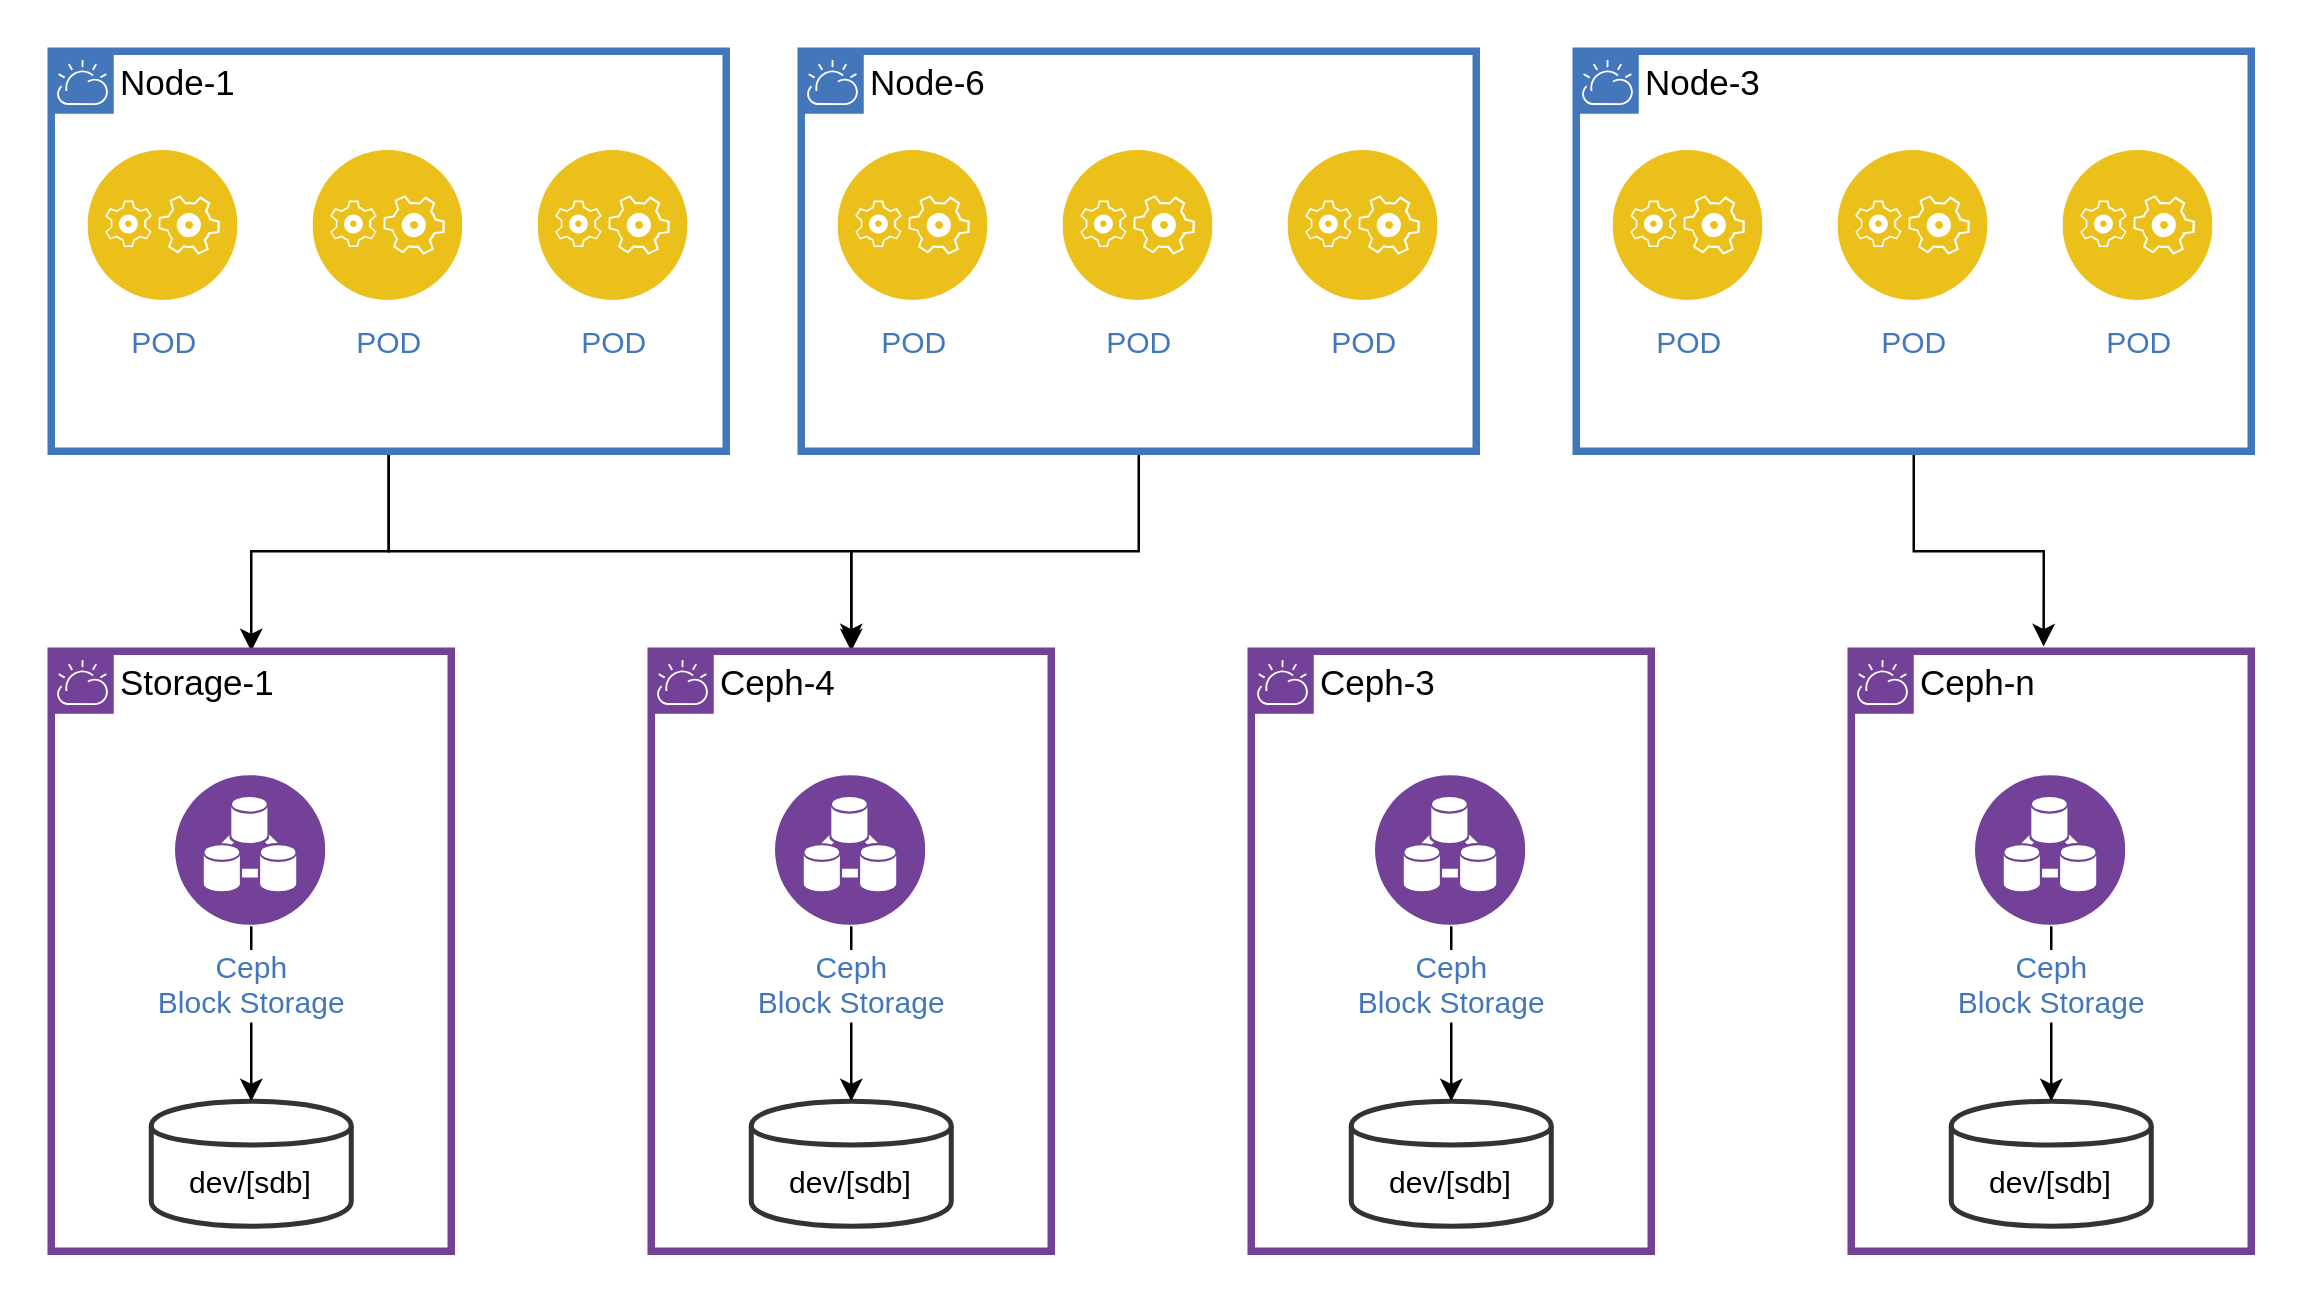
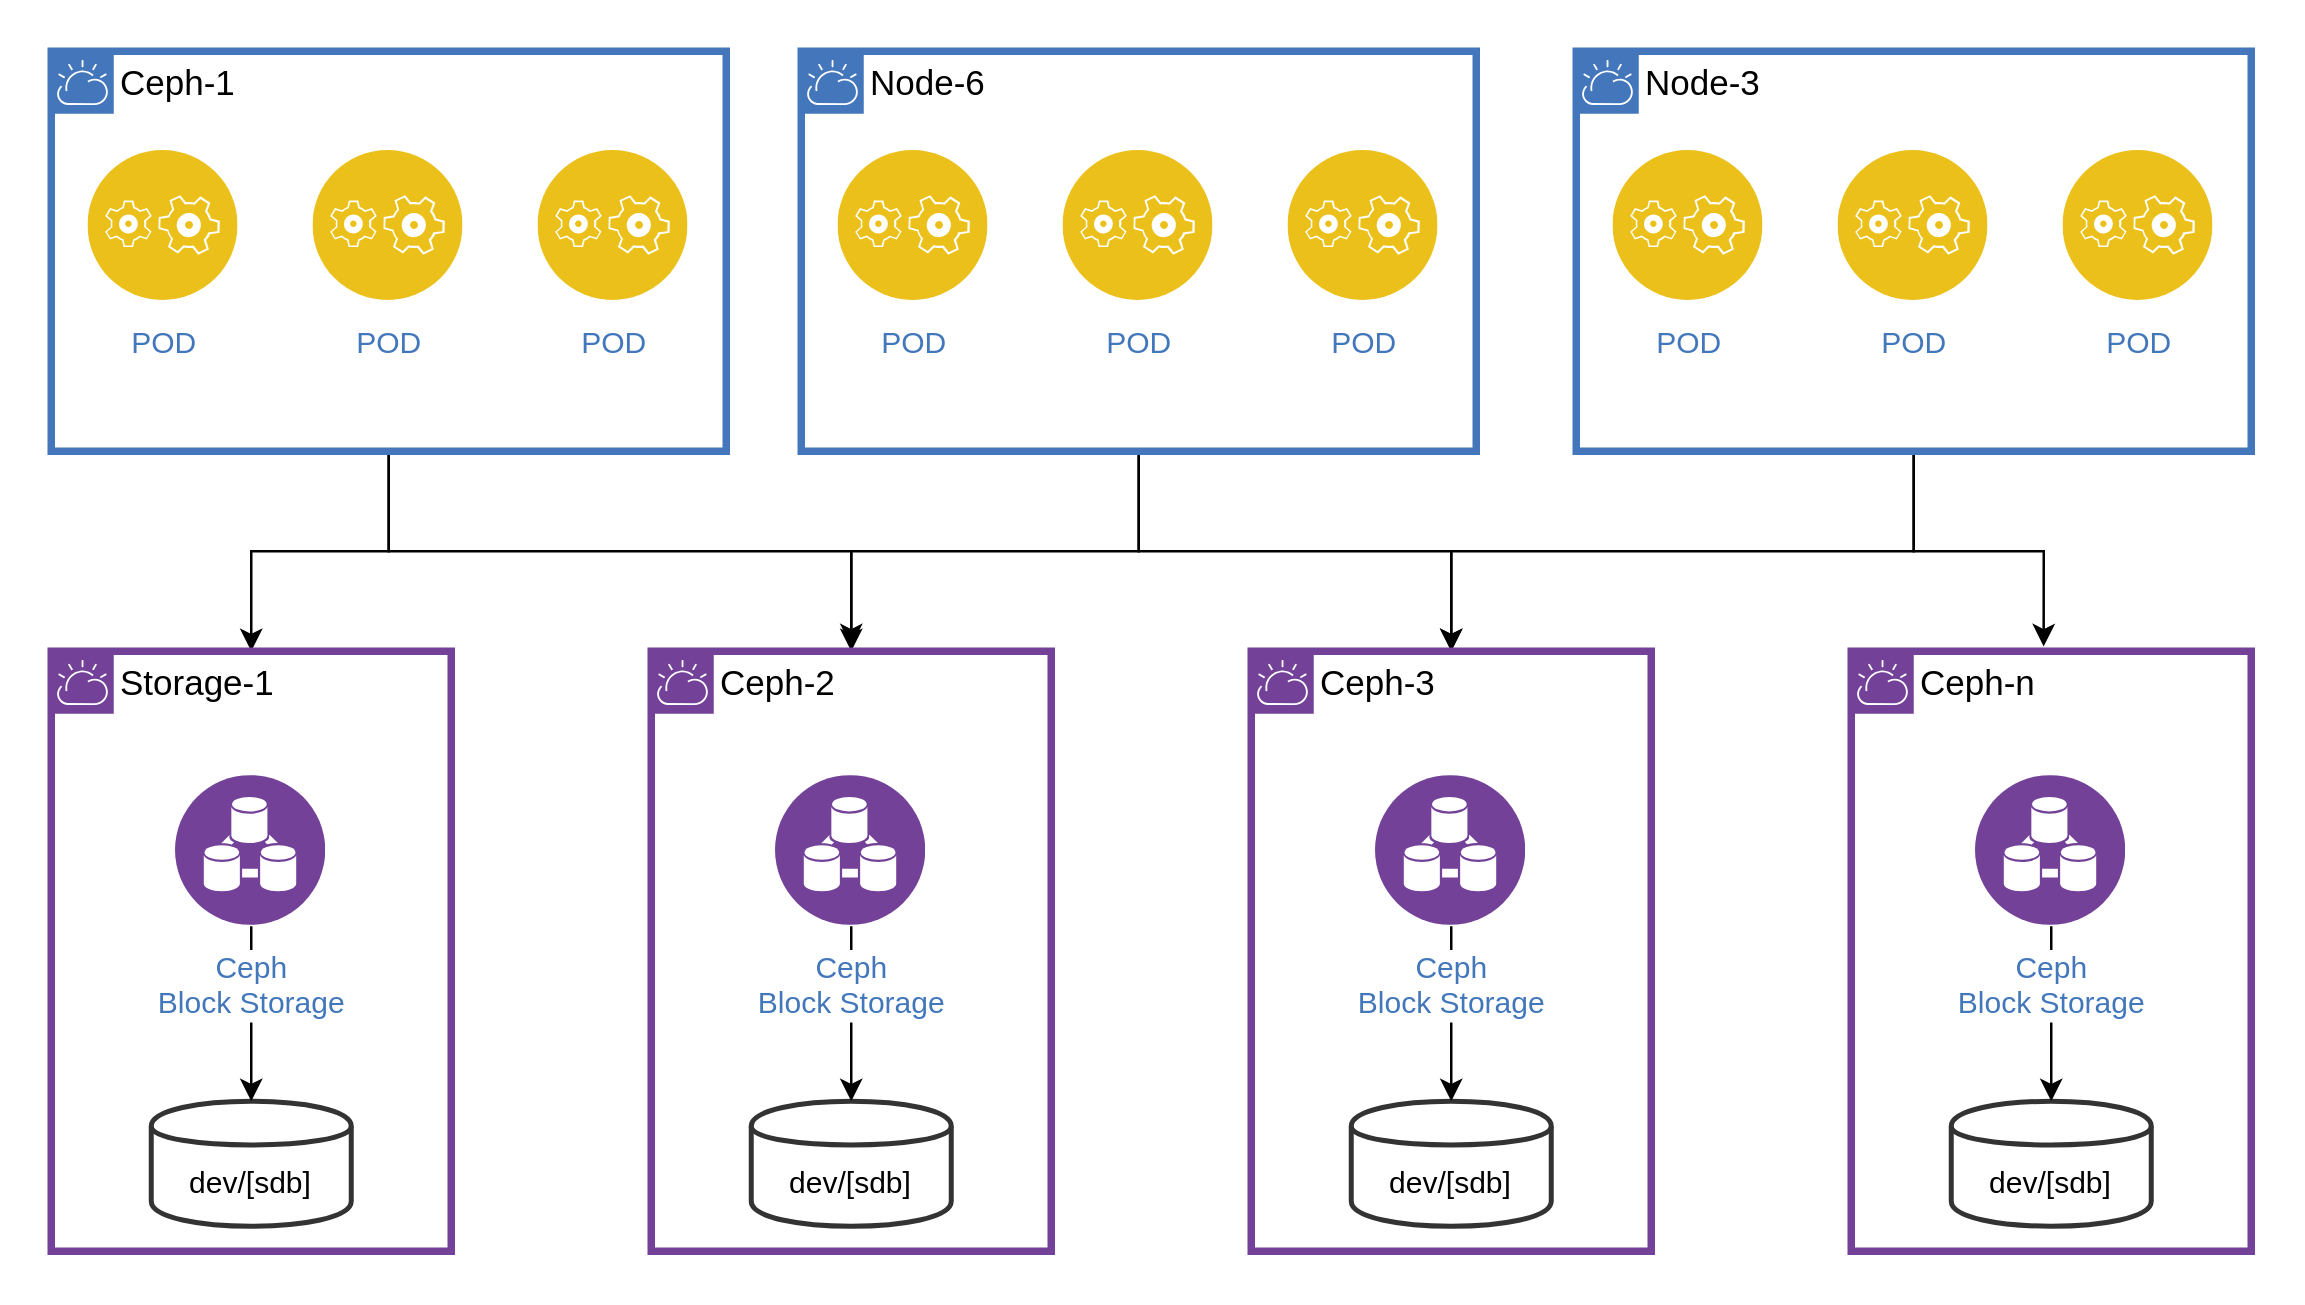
(180, 85) -> (180, 85)
none -> (1295, 551)
none -> (1683, 551)
(780, 685) -> (780, 685)
